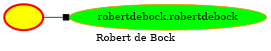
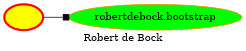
(168, 17) -> (155, 17)
